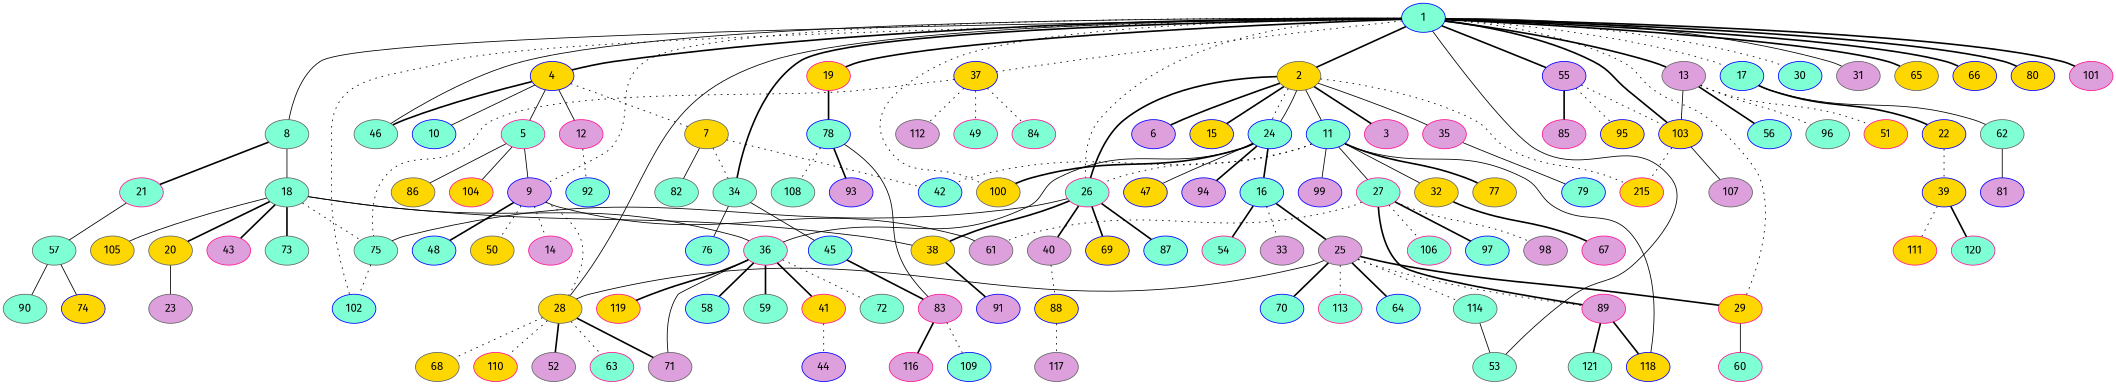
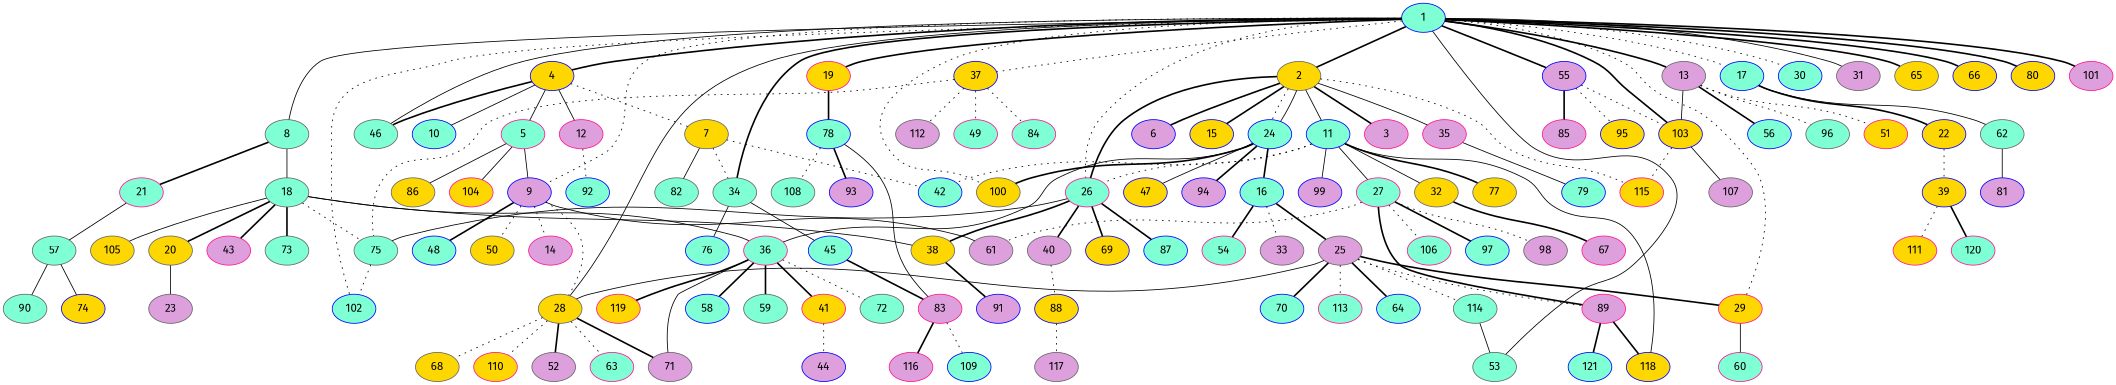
(1642, 192) -> (1642, 192)
(1590, 367) -> (1590, 367)
